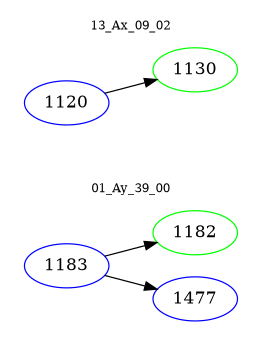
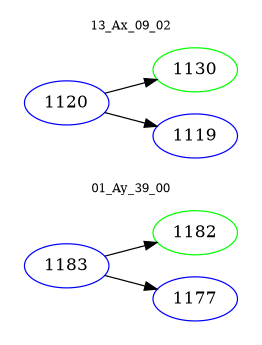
none -> (195, 136)
(195, 299) -> (195, 299)
